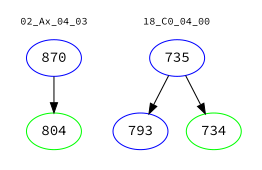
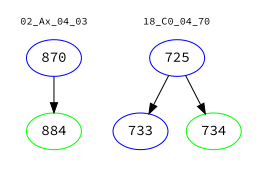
(177, 22) -> (177, 22)
(177, 58) -> (177, 58)
(54, 131) -> (54, 131)
(140, 131) -> (140, 131)
